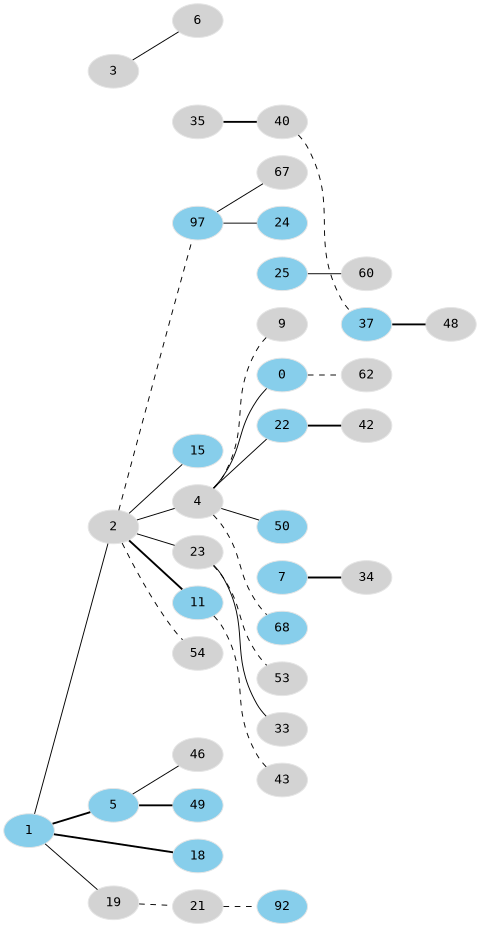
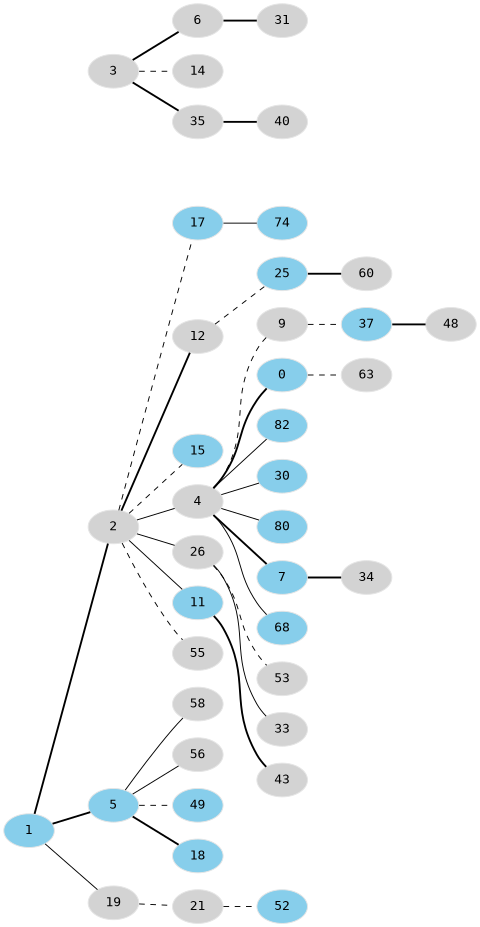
none -> (282, 21)
(156, 46) -> (156, 46)
none -> (198, 71)
none -> (156, 97)
(282, 172) -> none
(198, 223) -> (198, 223)
(282, 223) -> (282, 223)
(324, 223) -> (325, 324)
(325, 274) -> (325, 274)
none -> (198, 337)
(367, 375) -> (367, 375)
(245, 422) -> (245, 422)
(282, 426) -> (282, 426)
(367, 426) -> none
none -> (282, 476)
(156, 489) -> (156, 489)
(282, 527) -> (282, 527)
none -> (240, 540)
(198, 552) -> (198, 552)
(156, 565) -> (156, 565)
(240, 565) -> (240, 565)
(198, 653) -> (198, 653)
(71, 679) -> (71, 679)
(240, 691) -> (240, 691)
none -> (198, 704)
(198, 755) -> (198, 755)
(156, 805) -> (156, 805)
(113, 843) -> (156, 831)
(282, 907) -> (282, 907)
